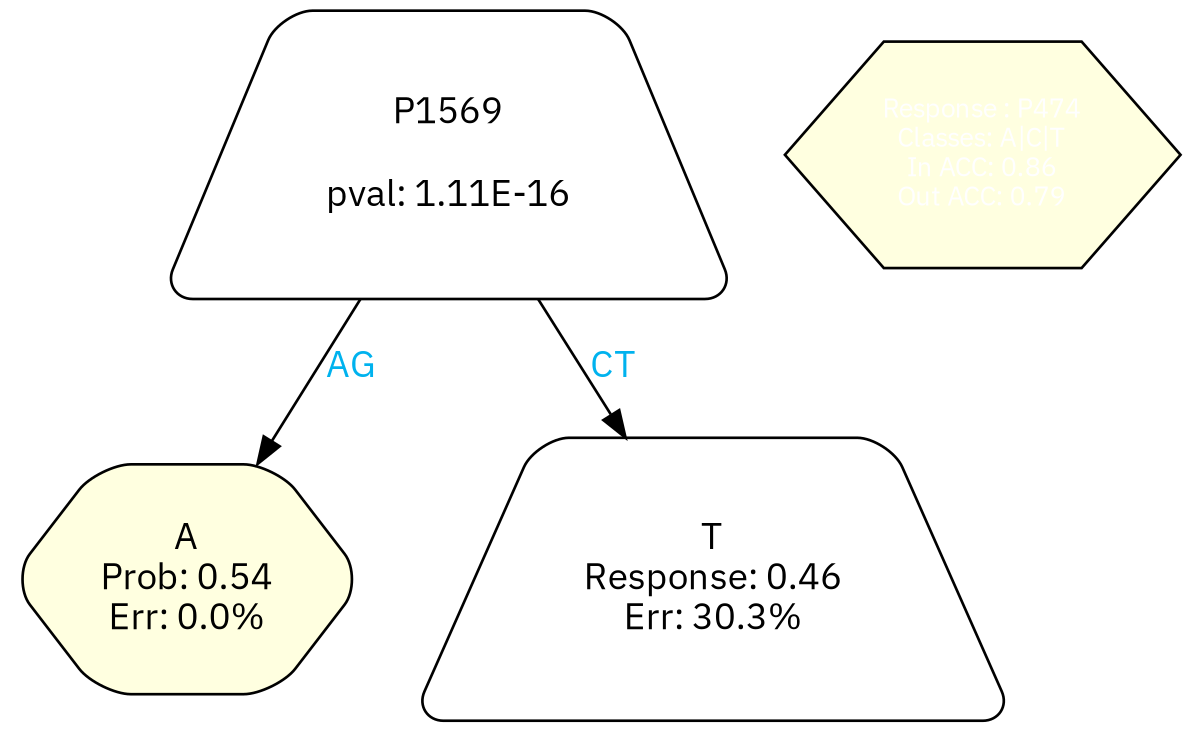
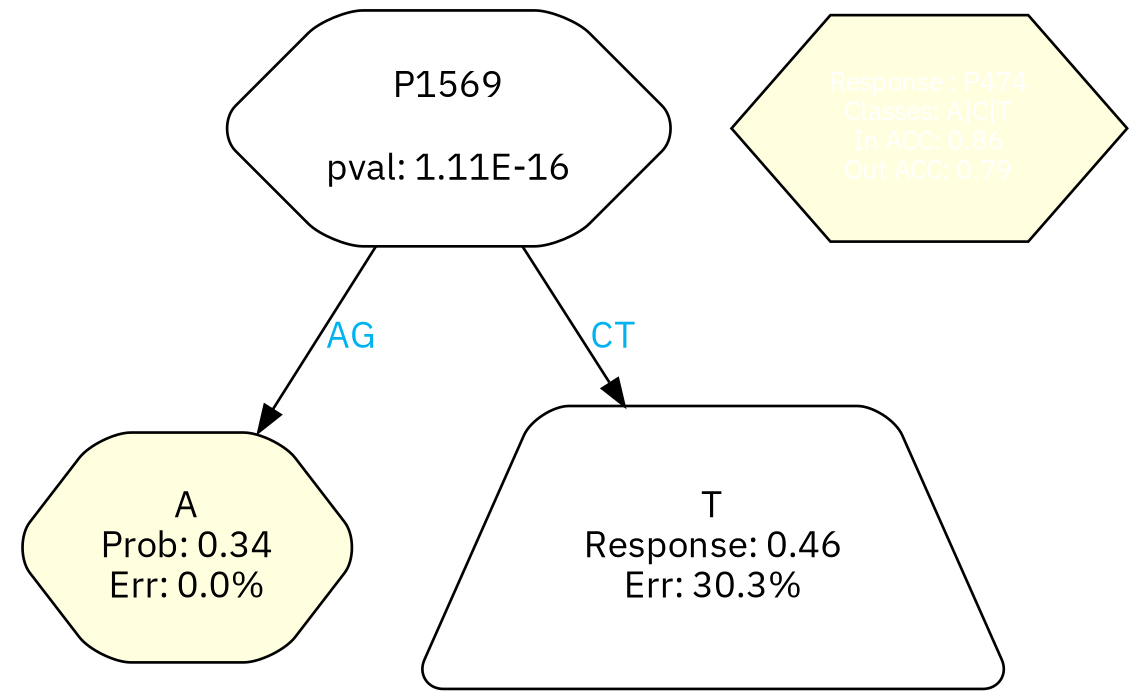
(449, 155) -> (449, 128)
(187, 579) -> (187, 547)
